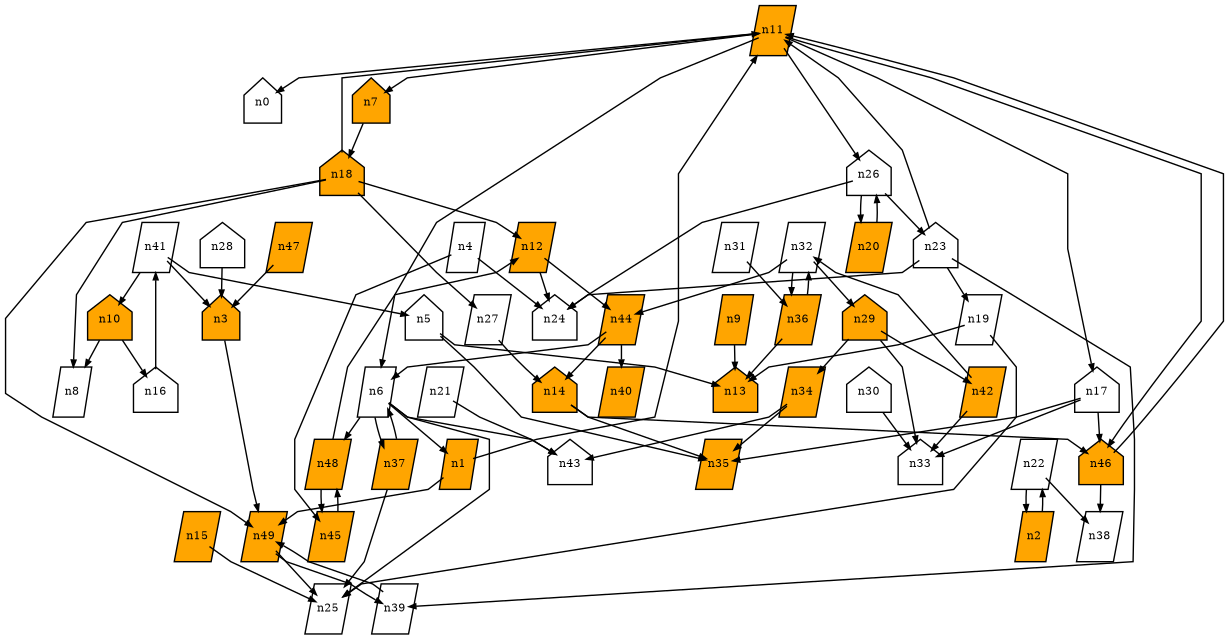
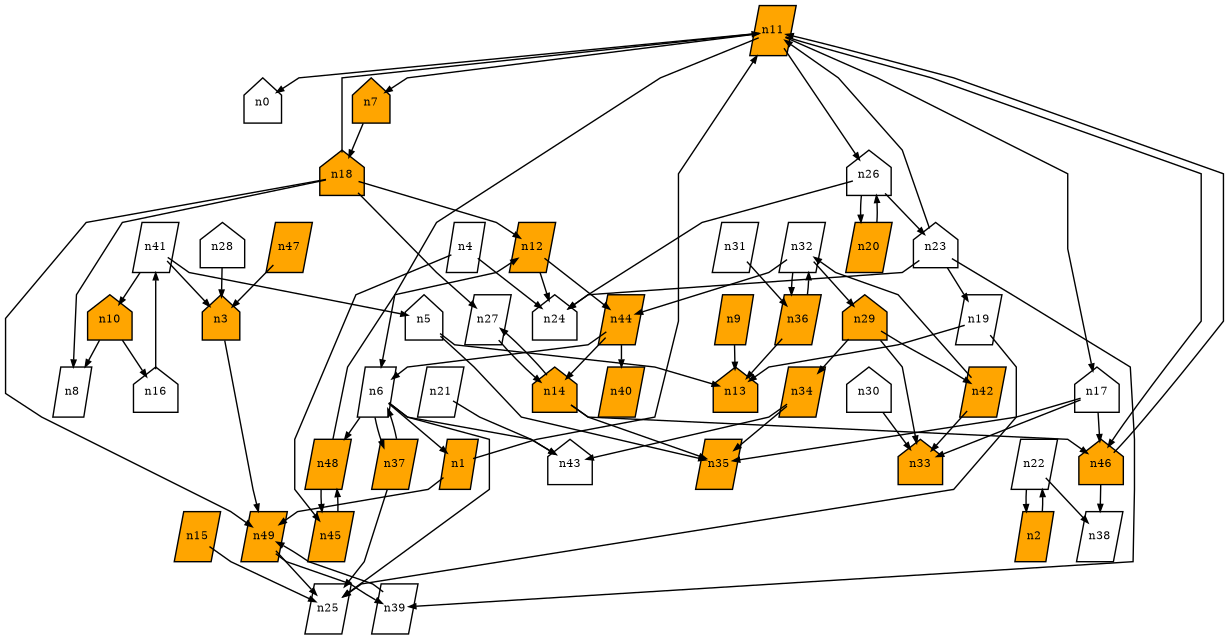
none -> (536, 363)
(920, 464) -> (920, 464)
